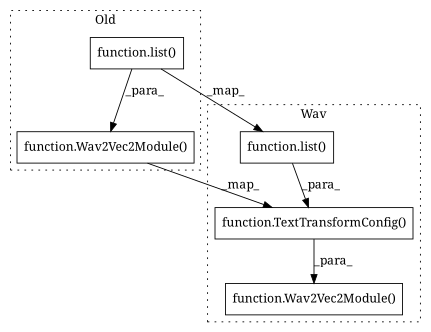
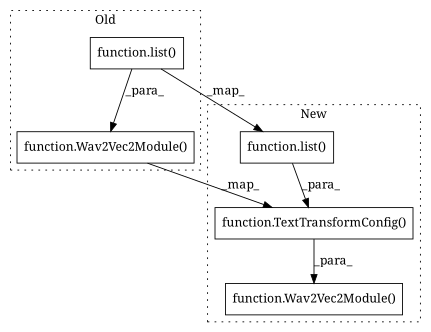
(314, 115) -> (314, 115)
